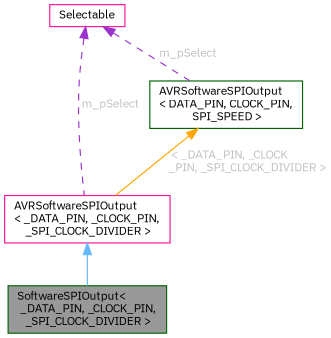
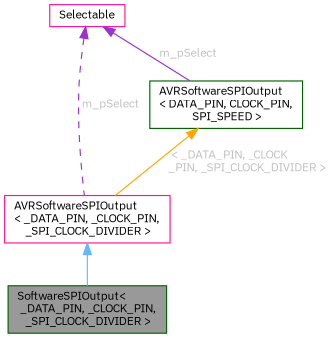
(152, 57) -> (152, 57)
